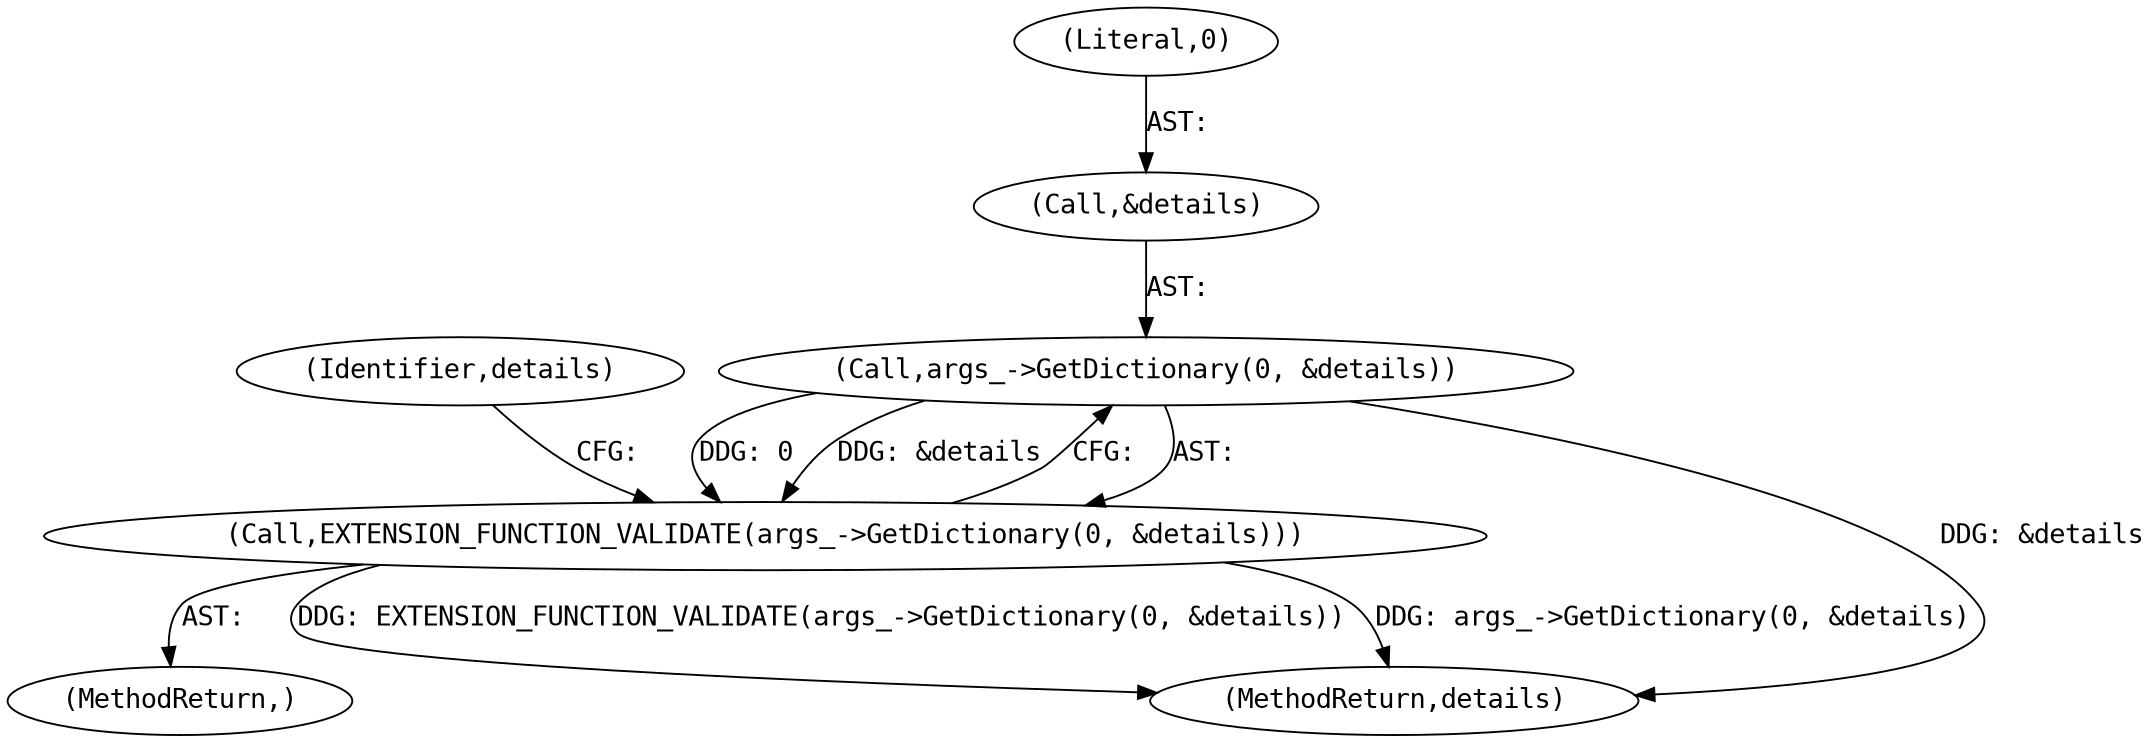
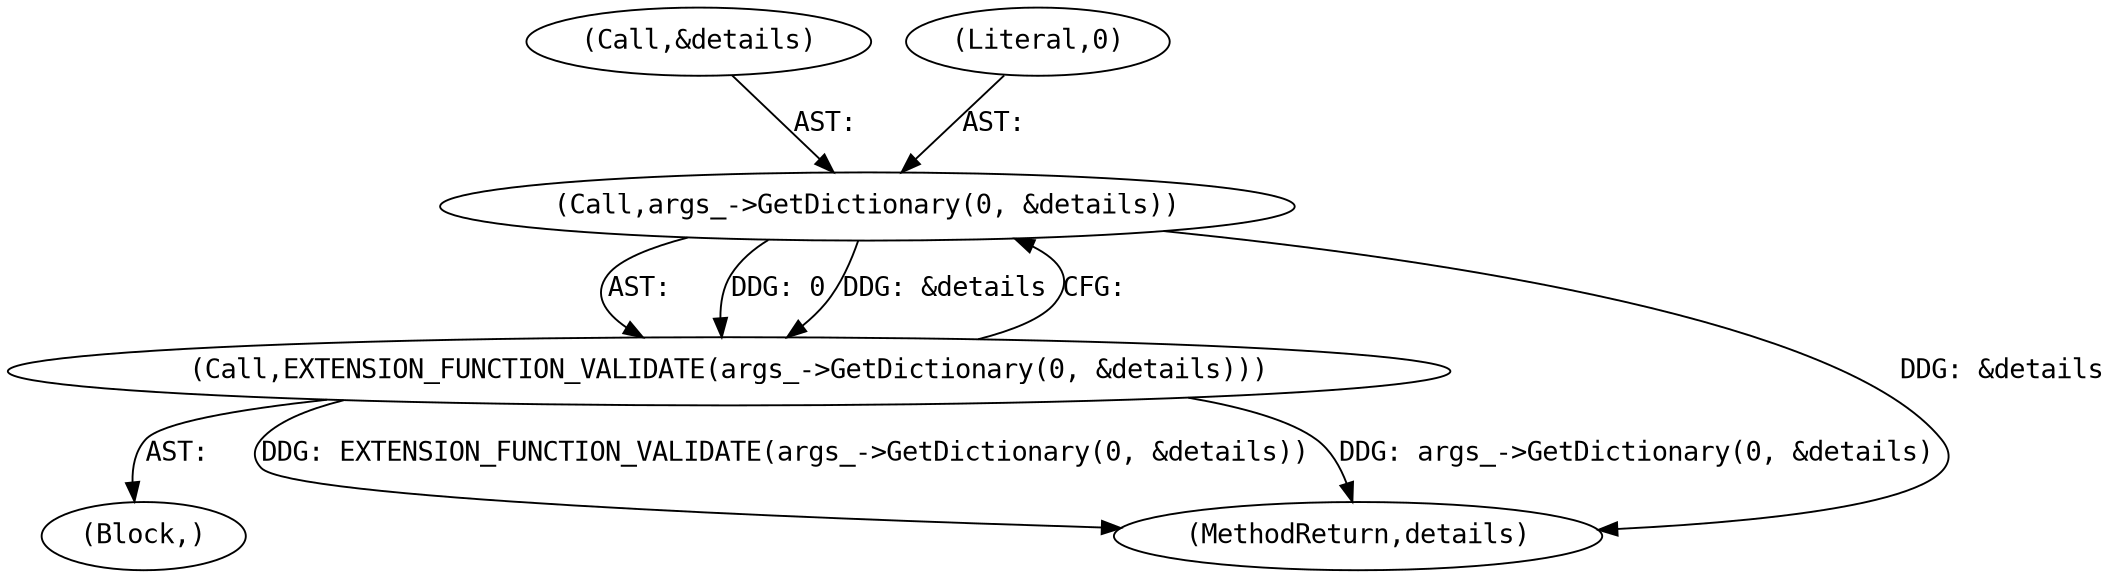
(1146, 115) -> (960, 117)
(460, 371) -> none
(180, 701) -> (144, 536)
